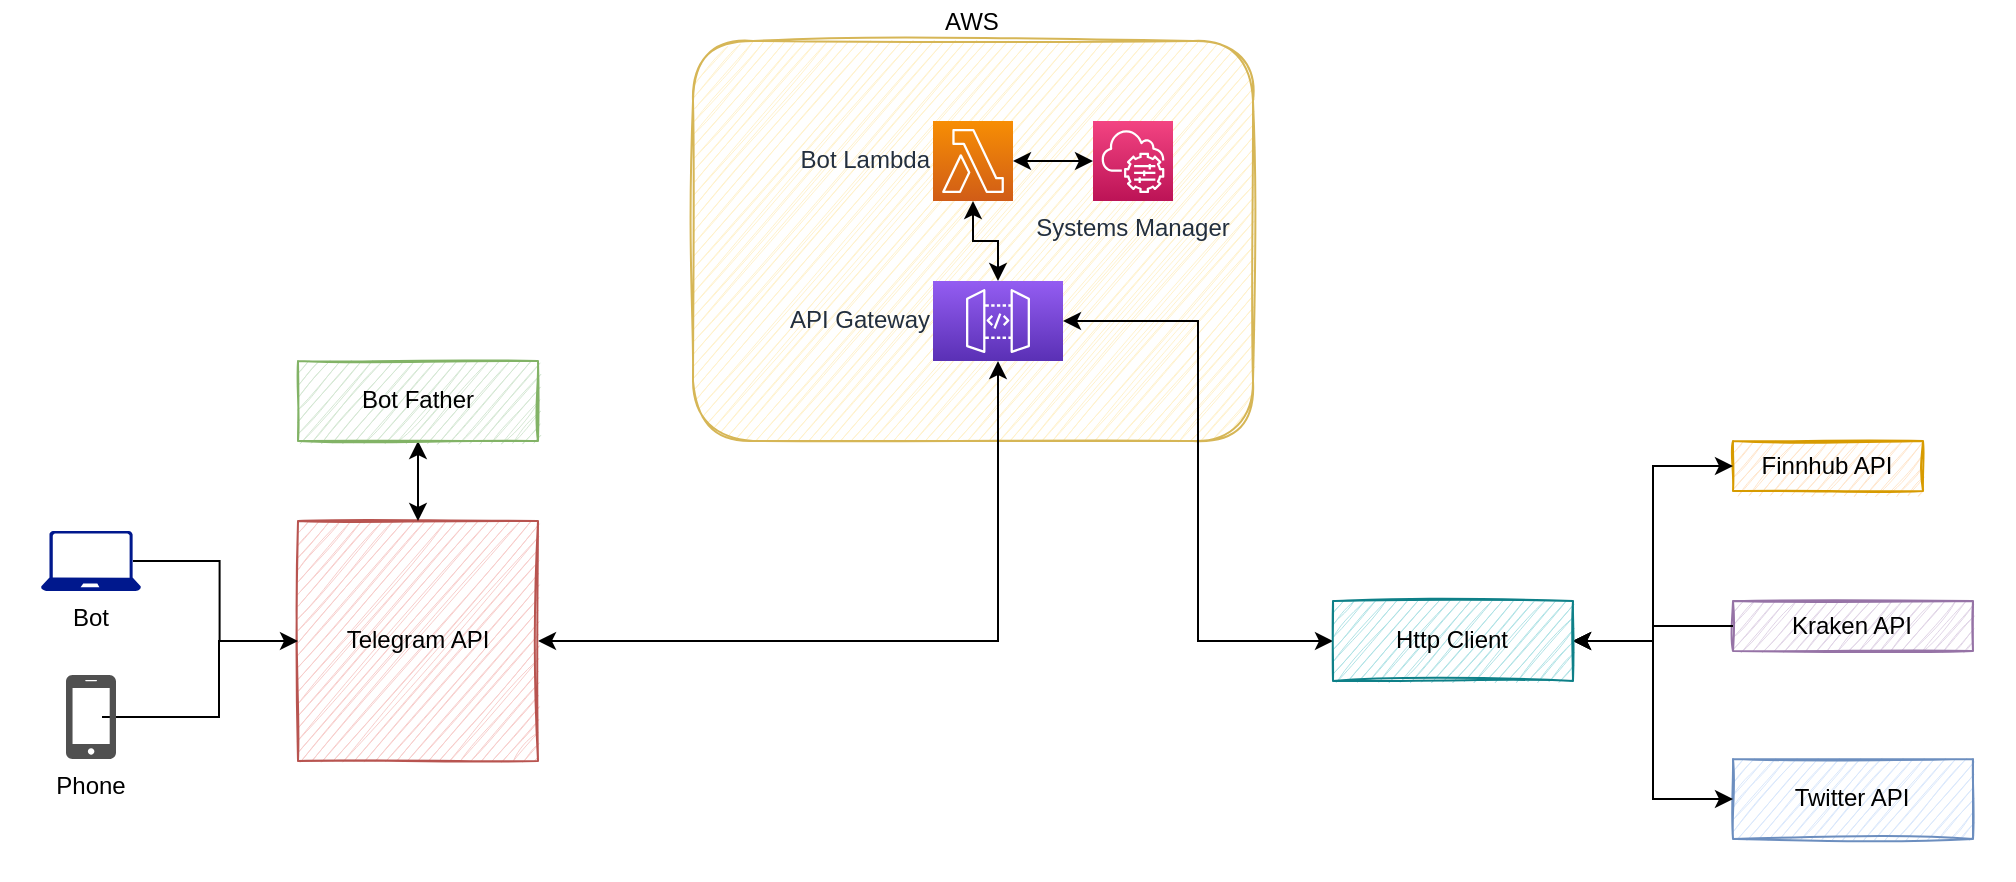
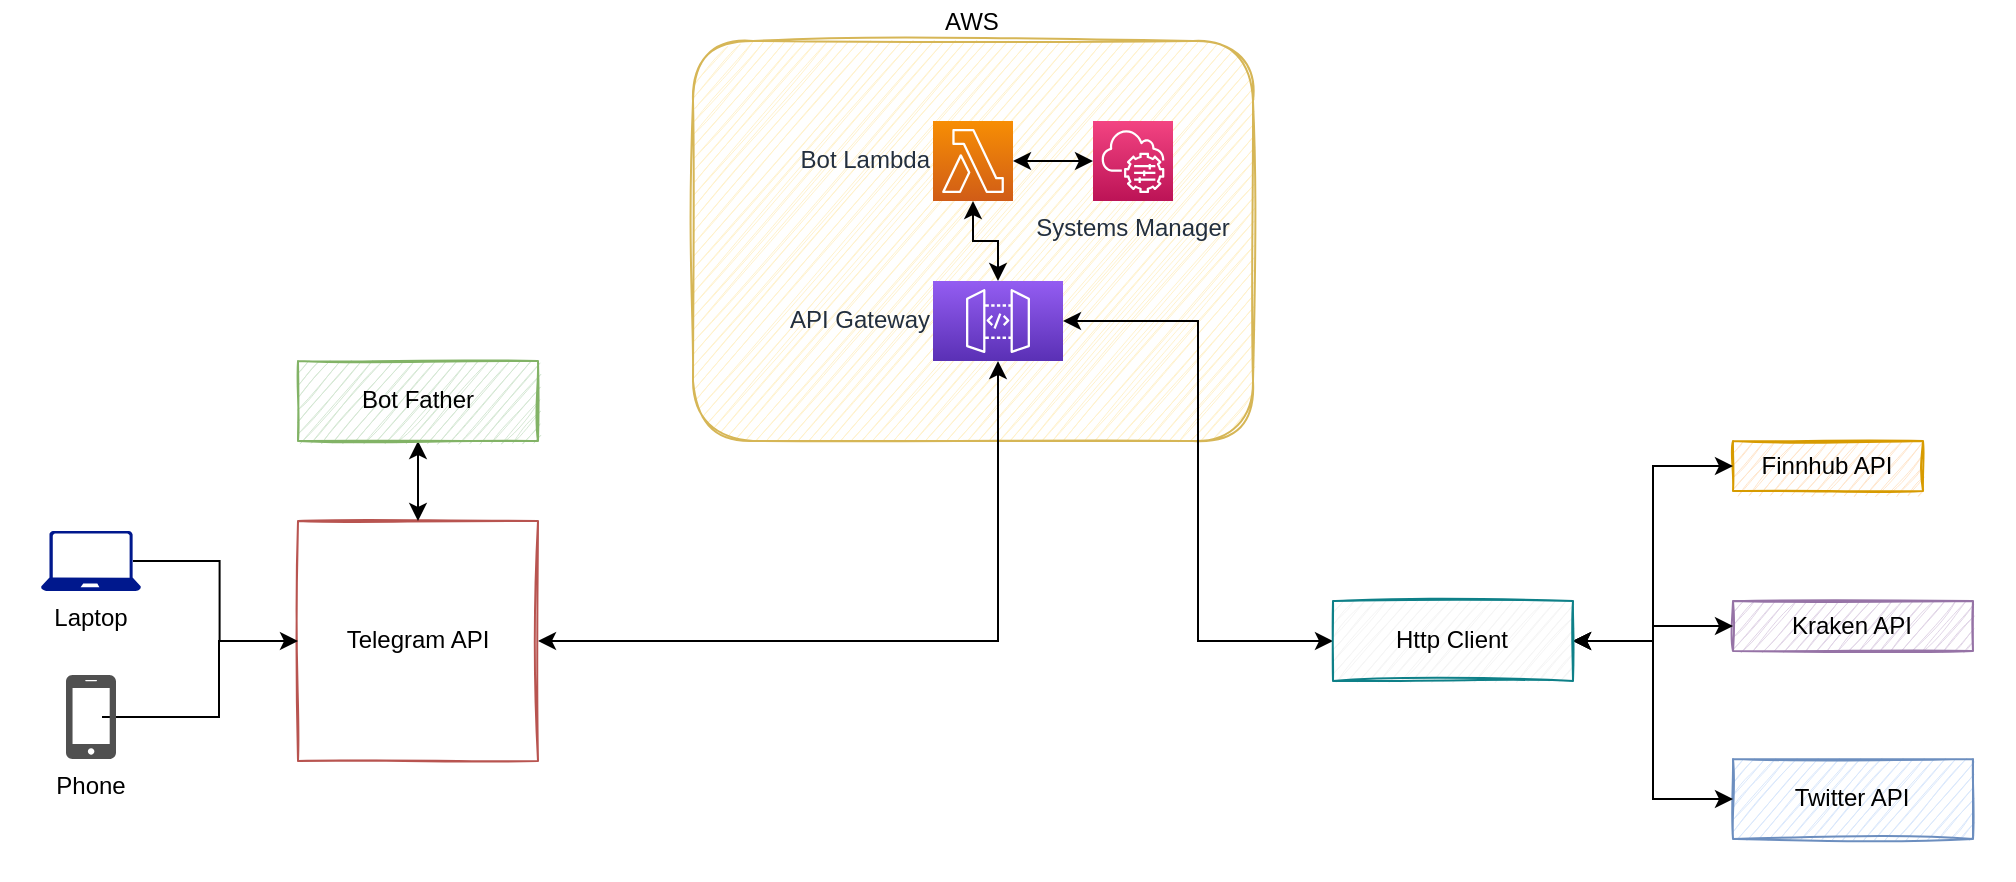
(92, 619) -> (92, 619)
(1723, 626) -> (1718, 626)
(418, 641) -> (418, 641)
(1453, 641) -> (1453, 641)
